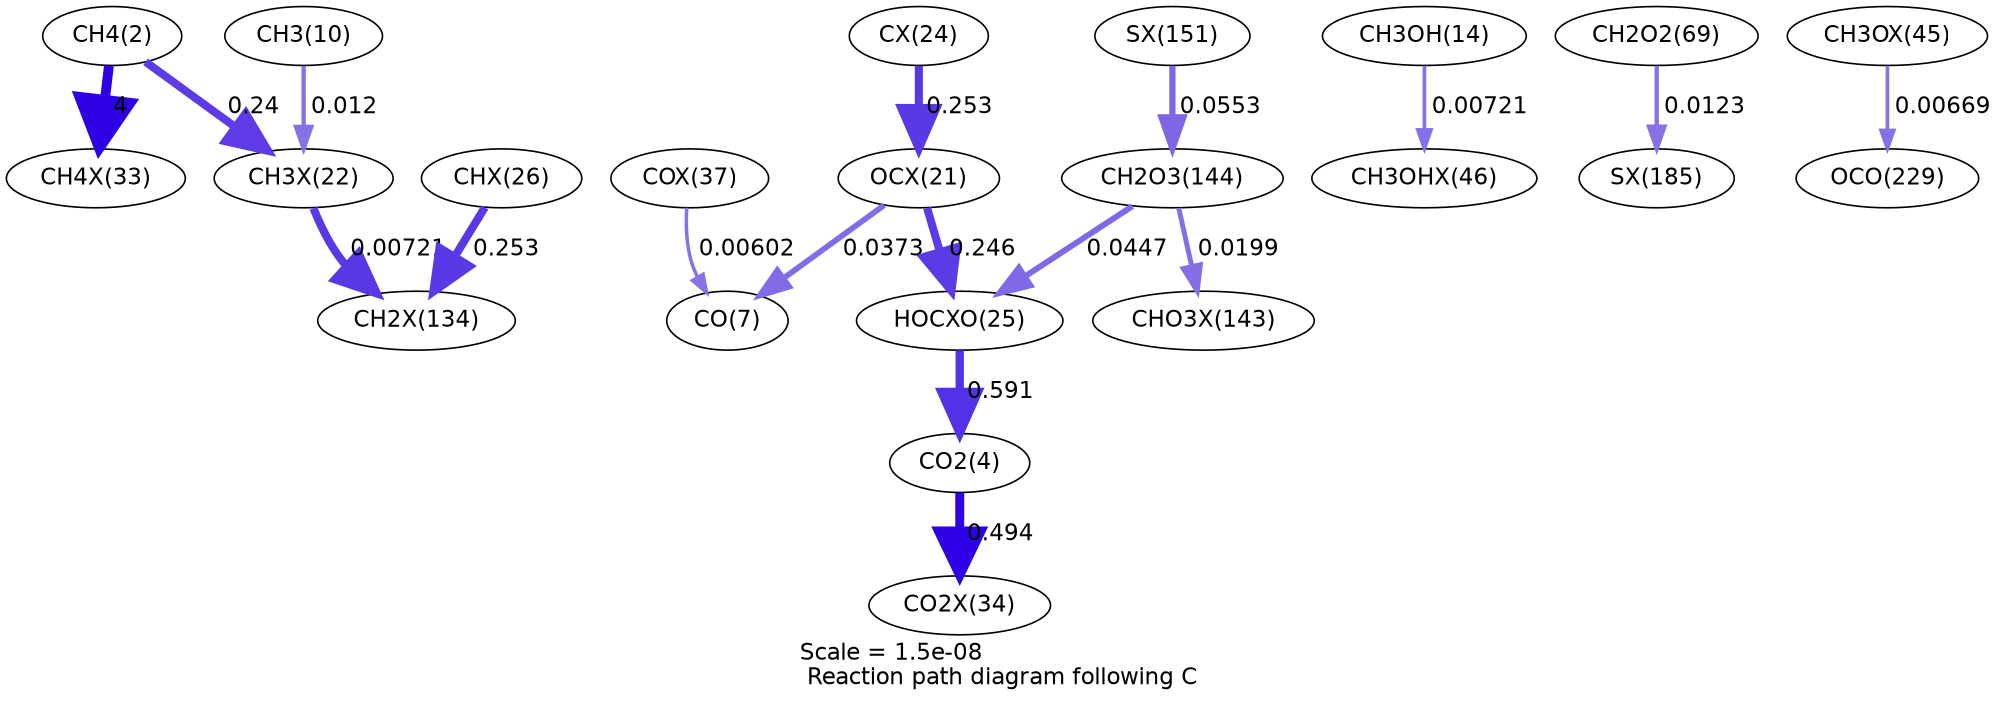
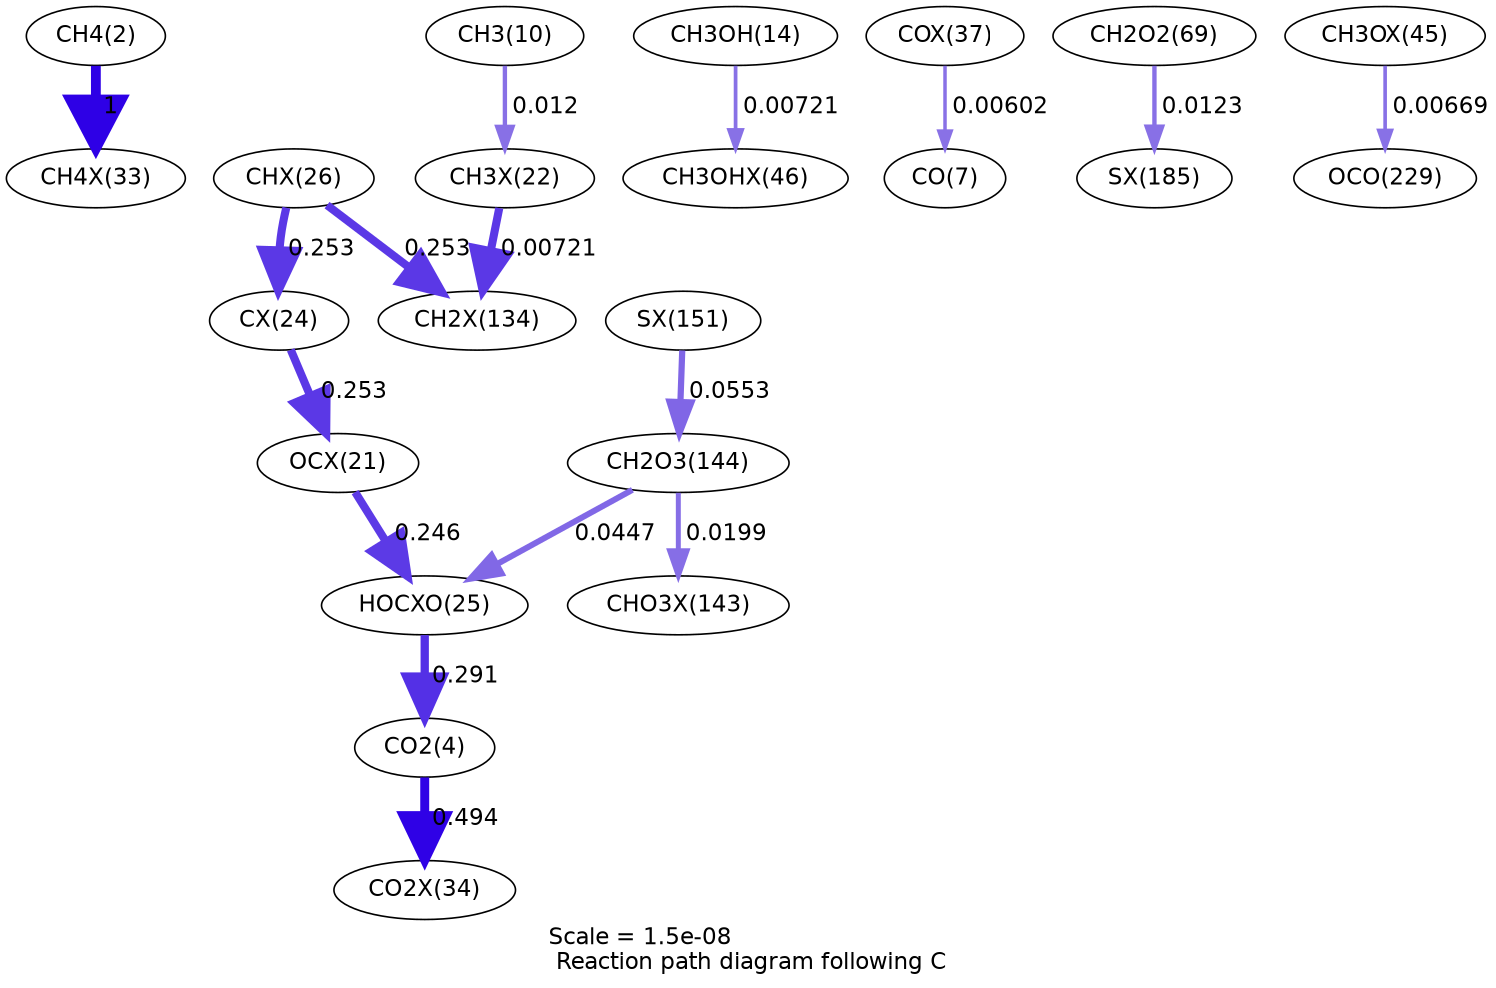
(191, 95) -> none
(117, 107) -> (107, 107)
none -> (282, 229)
(834, 242) -> none
(997, 392) -> (462, 677)
